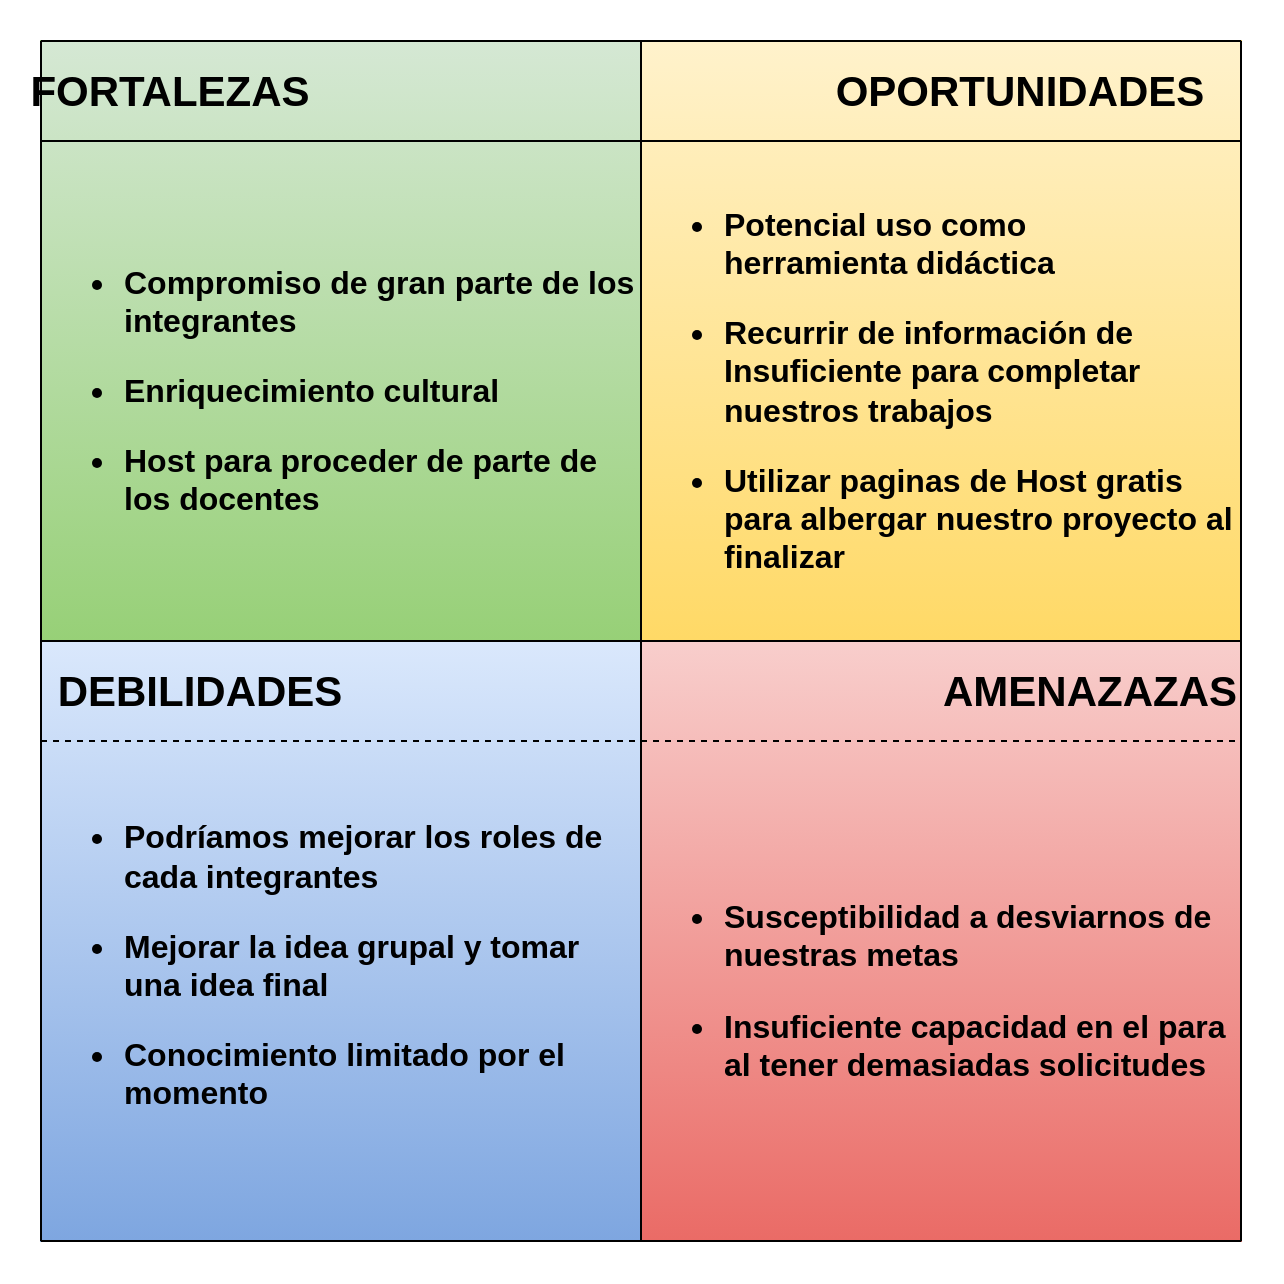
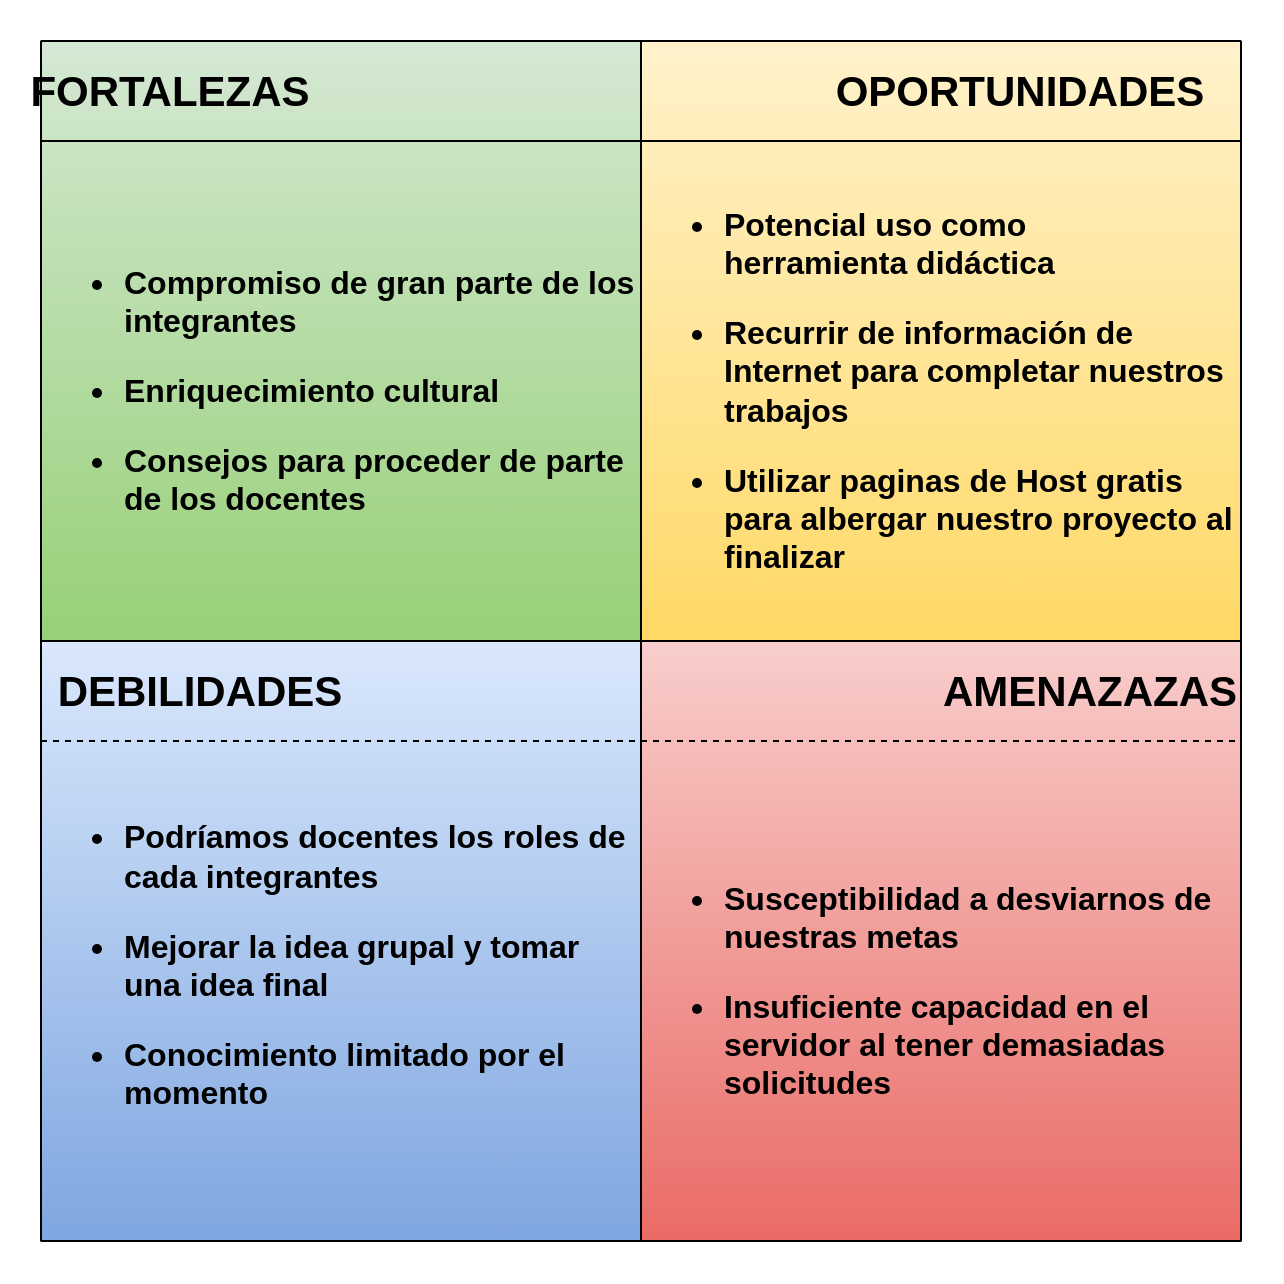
(343, 391) -> (343, 391)
(943, 391) -> (943, 391)
(343, 991) -> (343, 991)
(943, 991) -> (943, 991)
